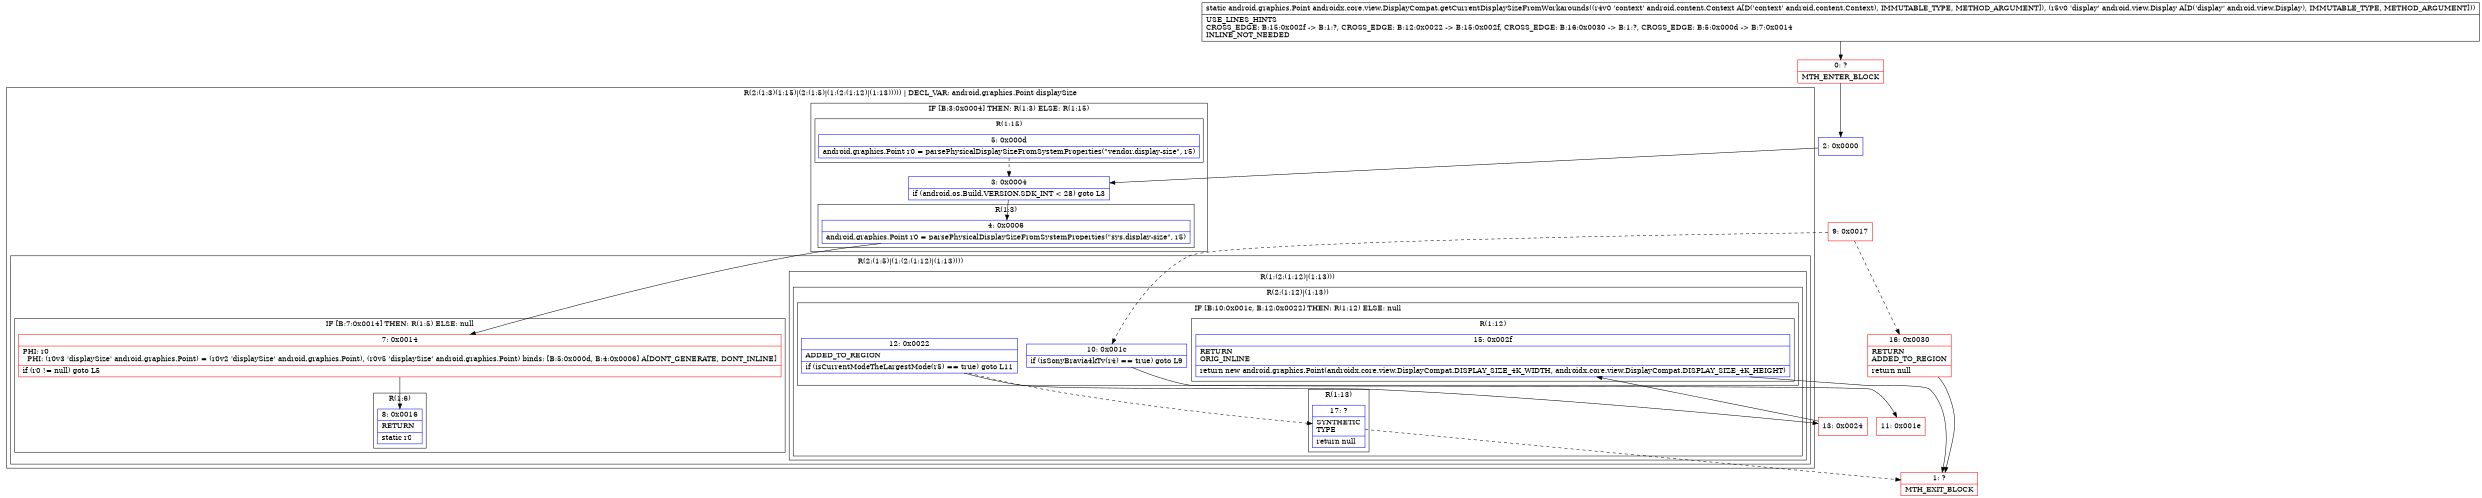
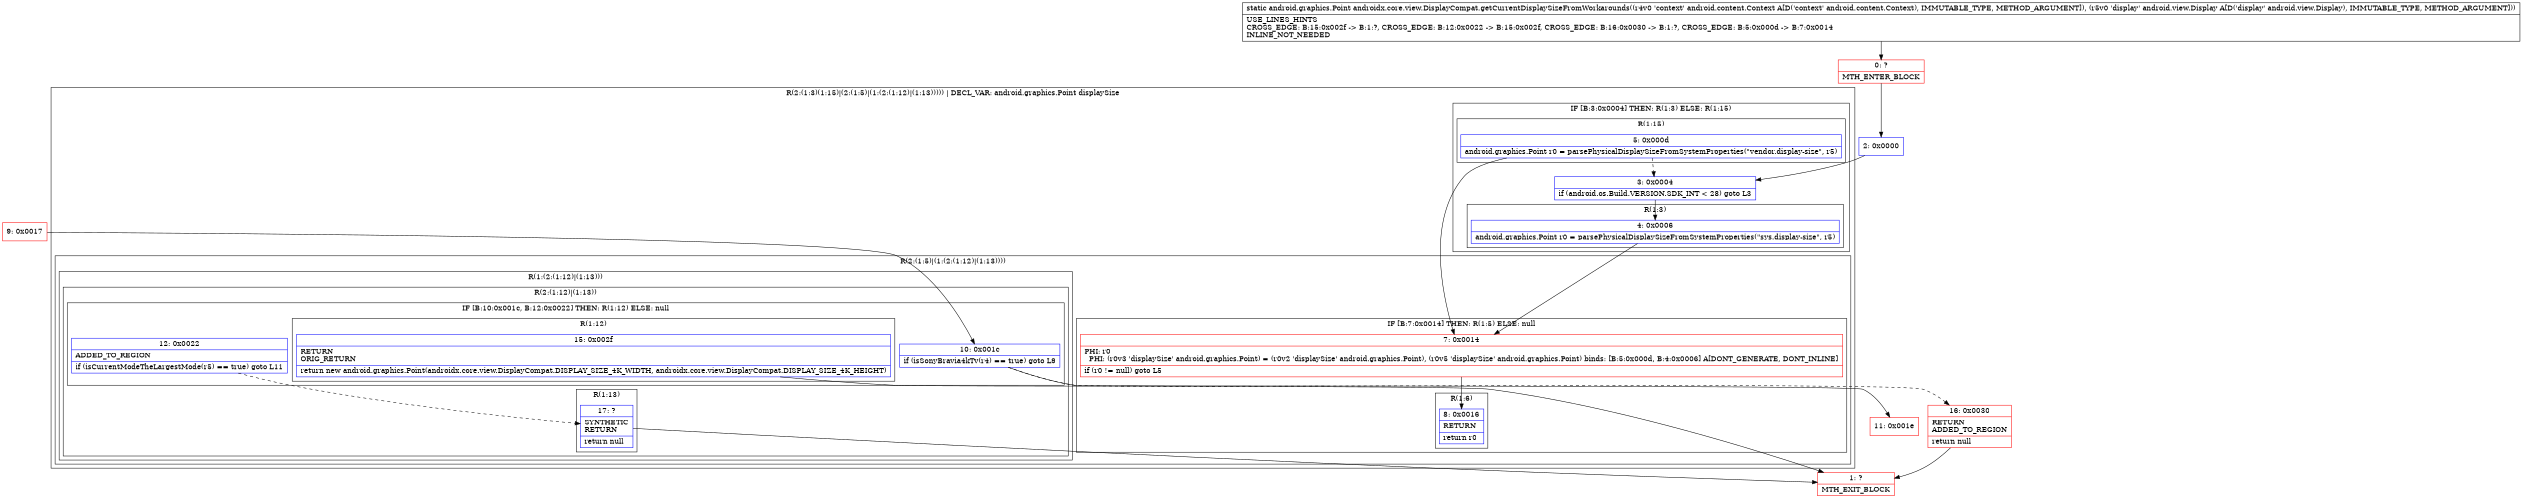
none -> (1442, 228)
(1451, 240) -> (530, 238)
(1876, 285) -> (1477, 386)
(1225, 359) -> (328, 359)
(1843, 426) -> none
(1326, 430) -> (601, 430)
(397, 438) -> (1460, 438)
(1604, 452) -> (1223, 459)
